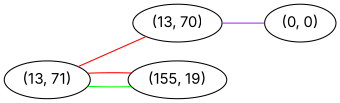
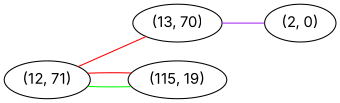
(300, 23) -> (300, 23)
(47, 80) -> (47, 80)
(177, 80) -> (177, 80)
